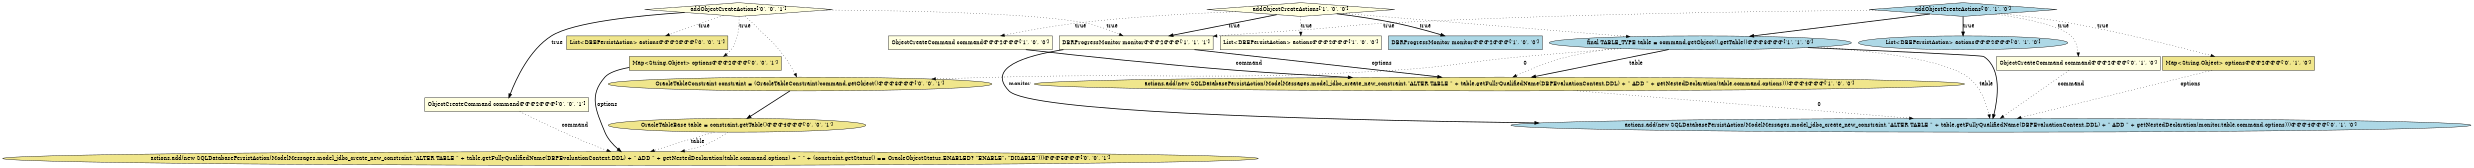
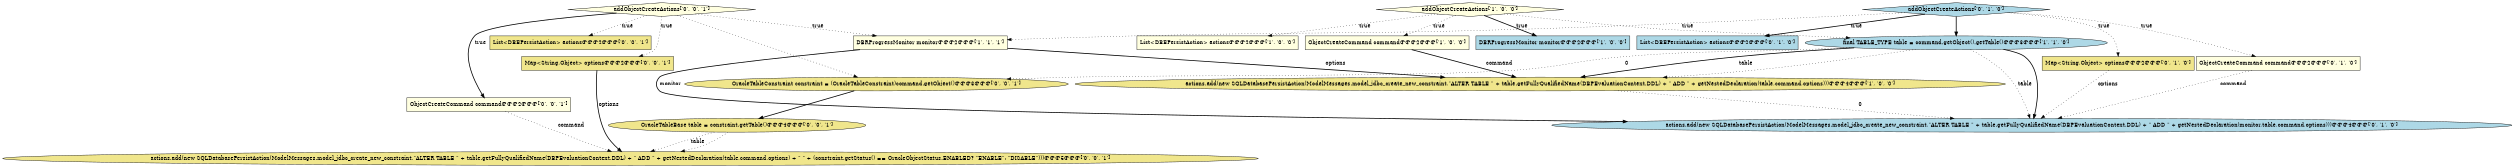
(1225, 25) -> none
(1963, 43) -> (1717, 43)
